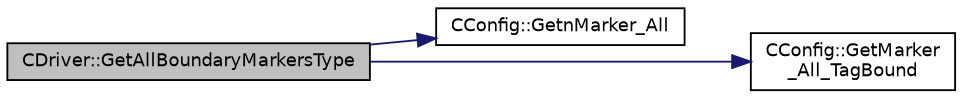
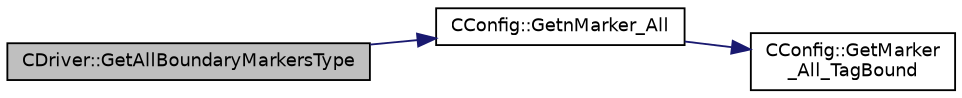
(551, 62) -> (708, 44)
